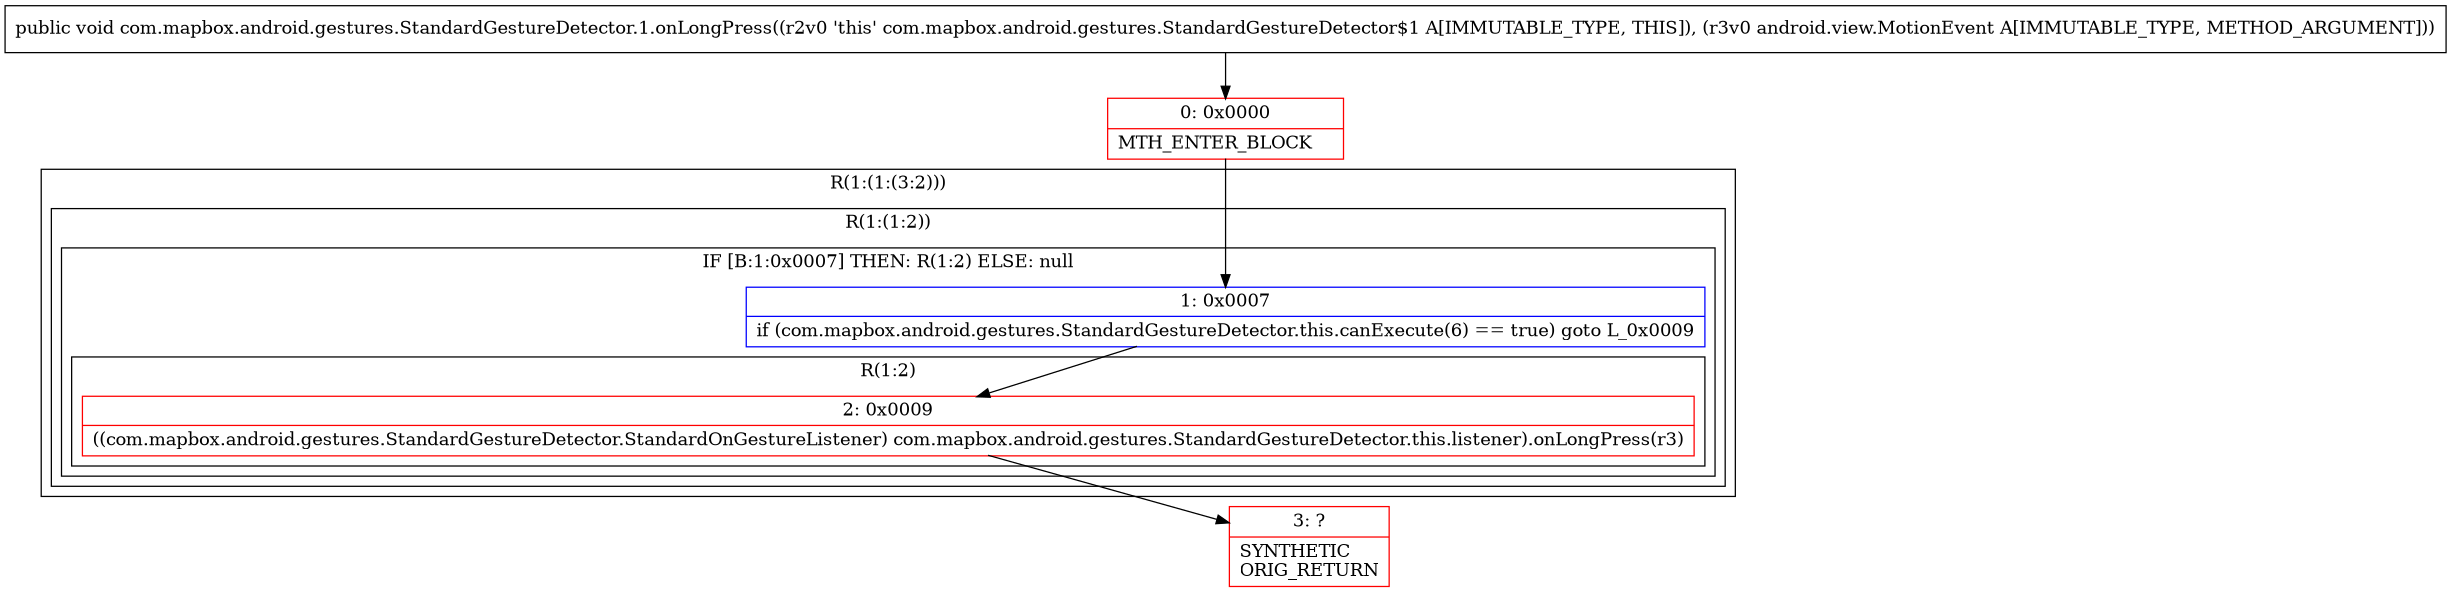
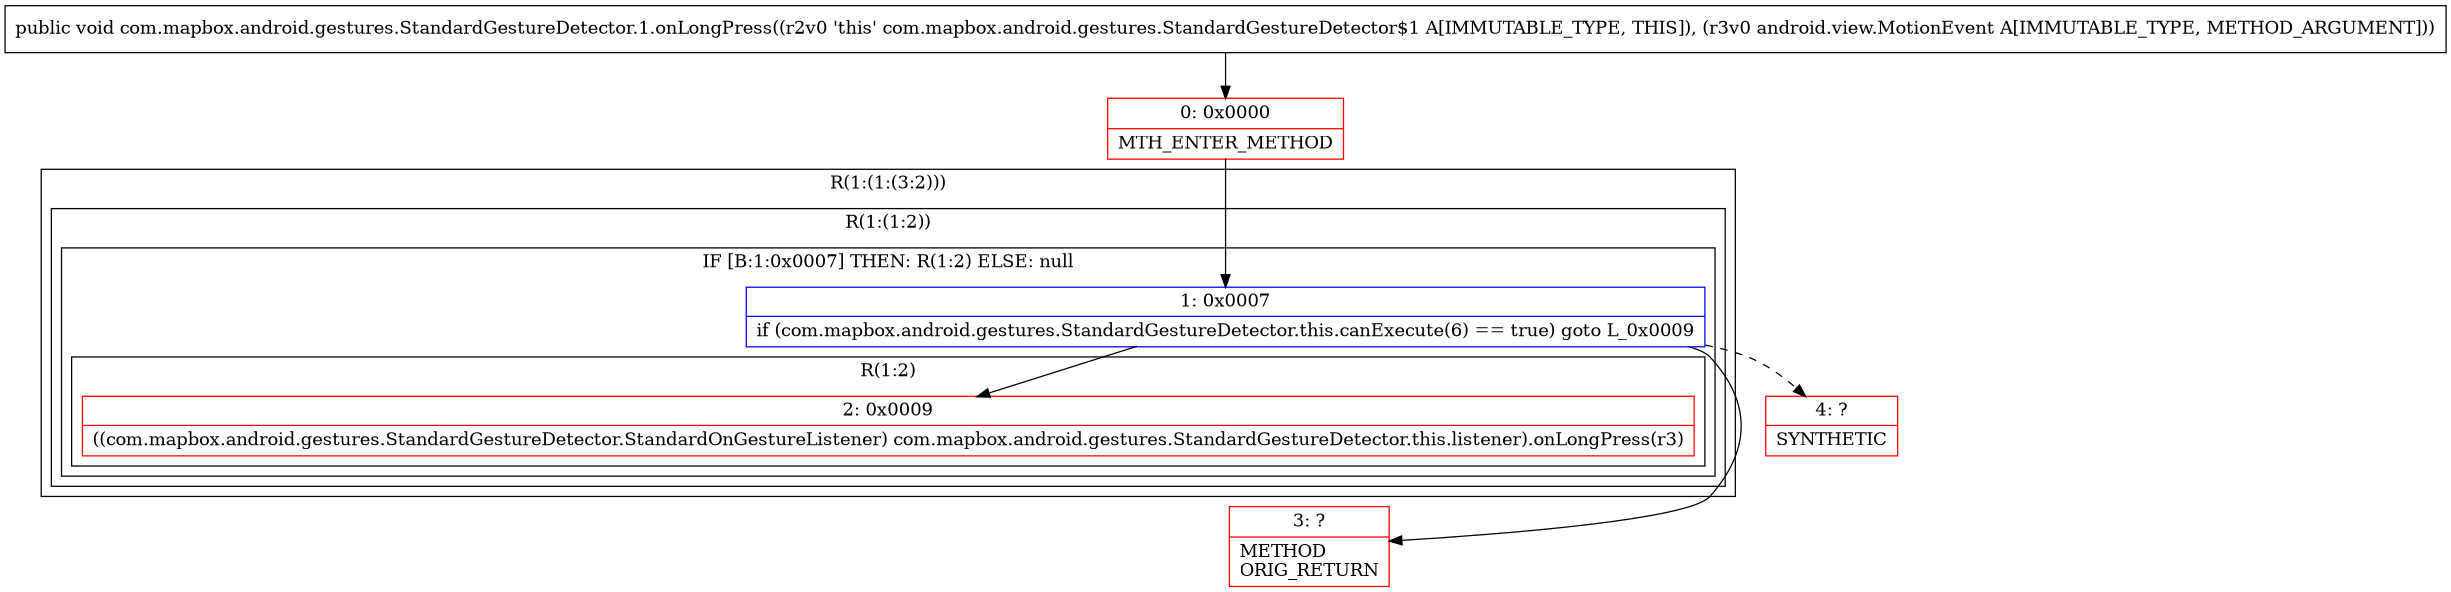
(1215, 143) -> (1226, 143)
none -> (1832, 426)
(1102, 487) -> (1648, 516)
(1295, 552) -> (1283, 552)
